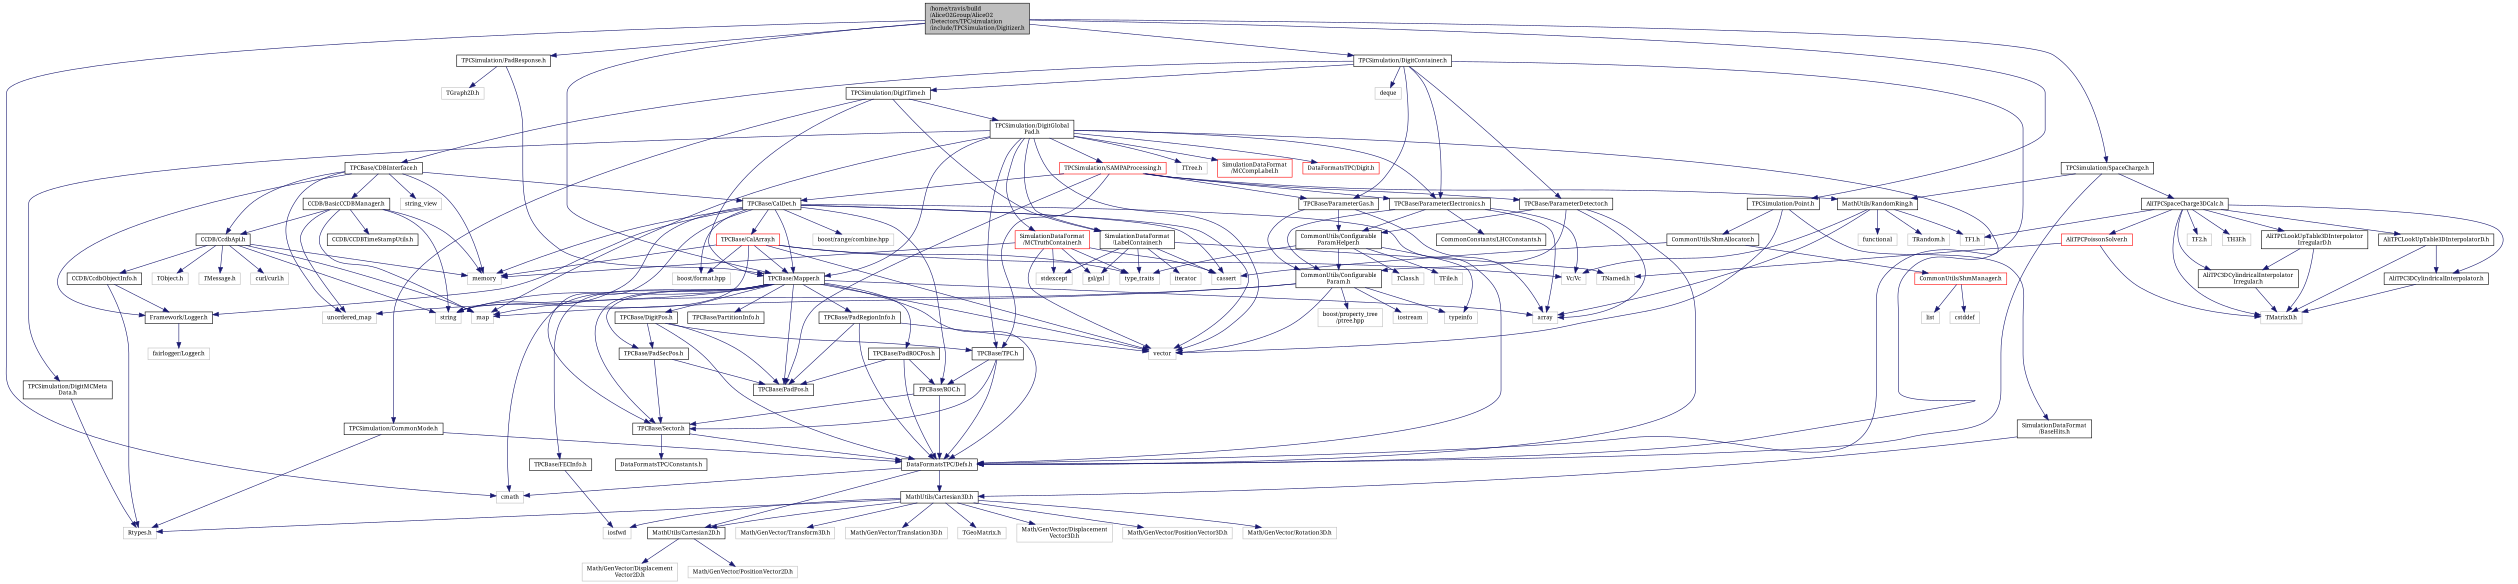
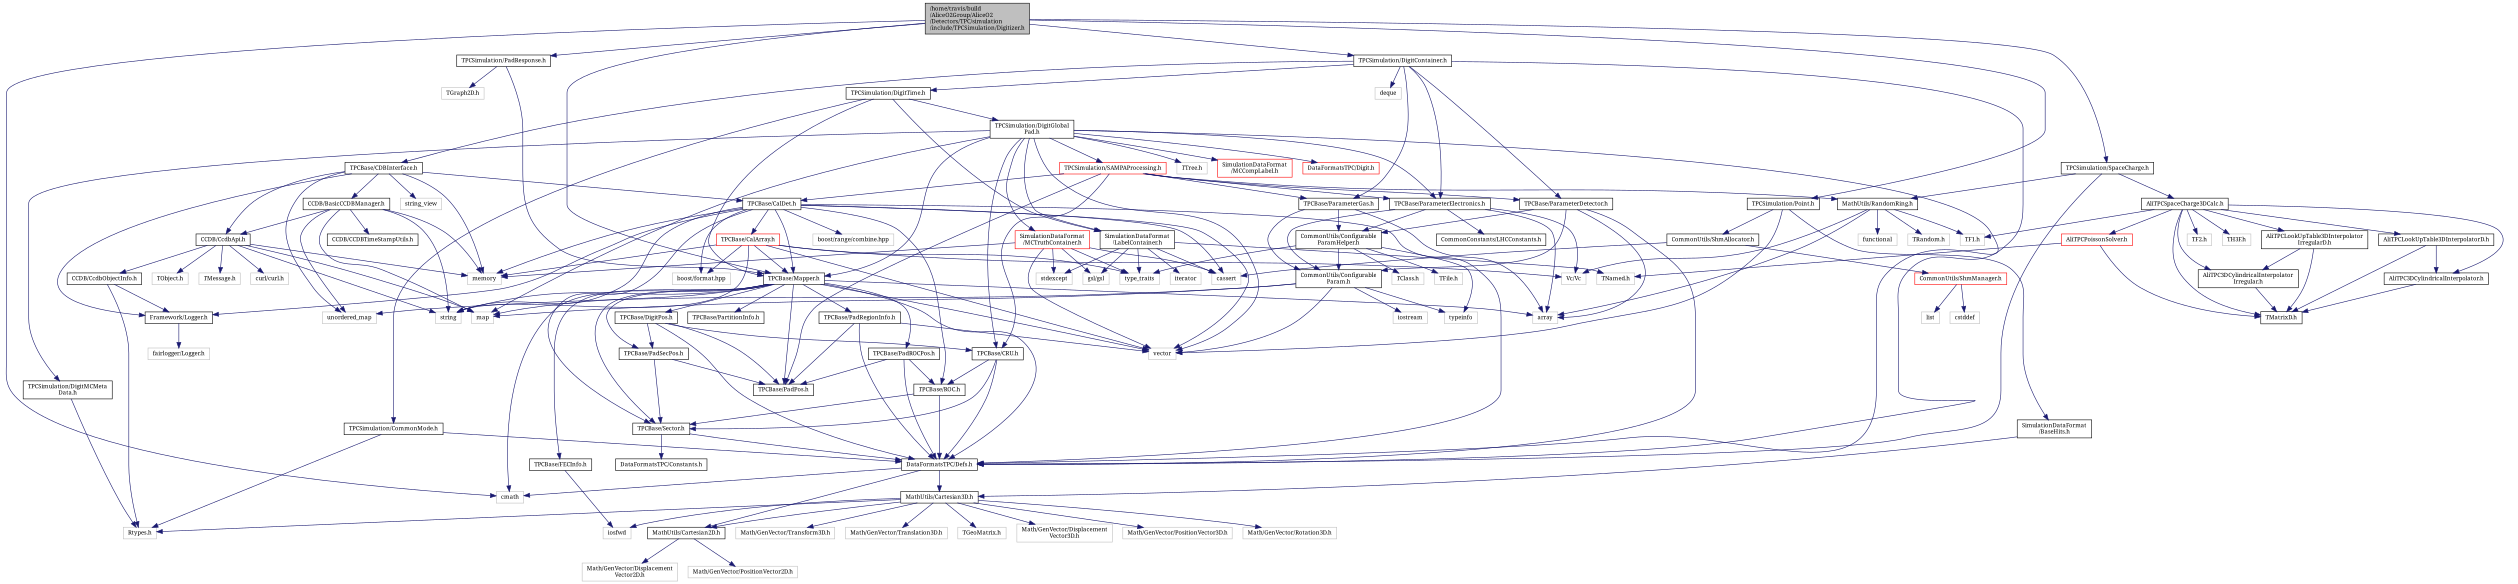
(1350, 318) -> none
(2281, 318) -> (2281, 318)
(998, 354) -> (998, 354)
